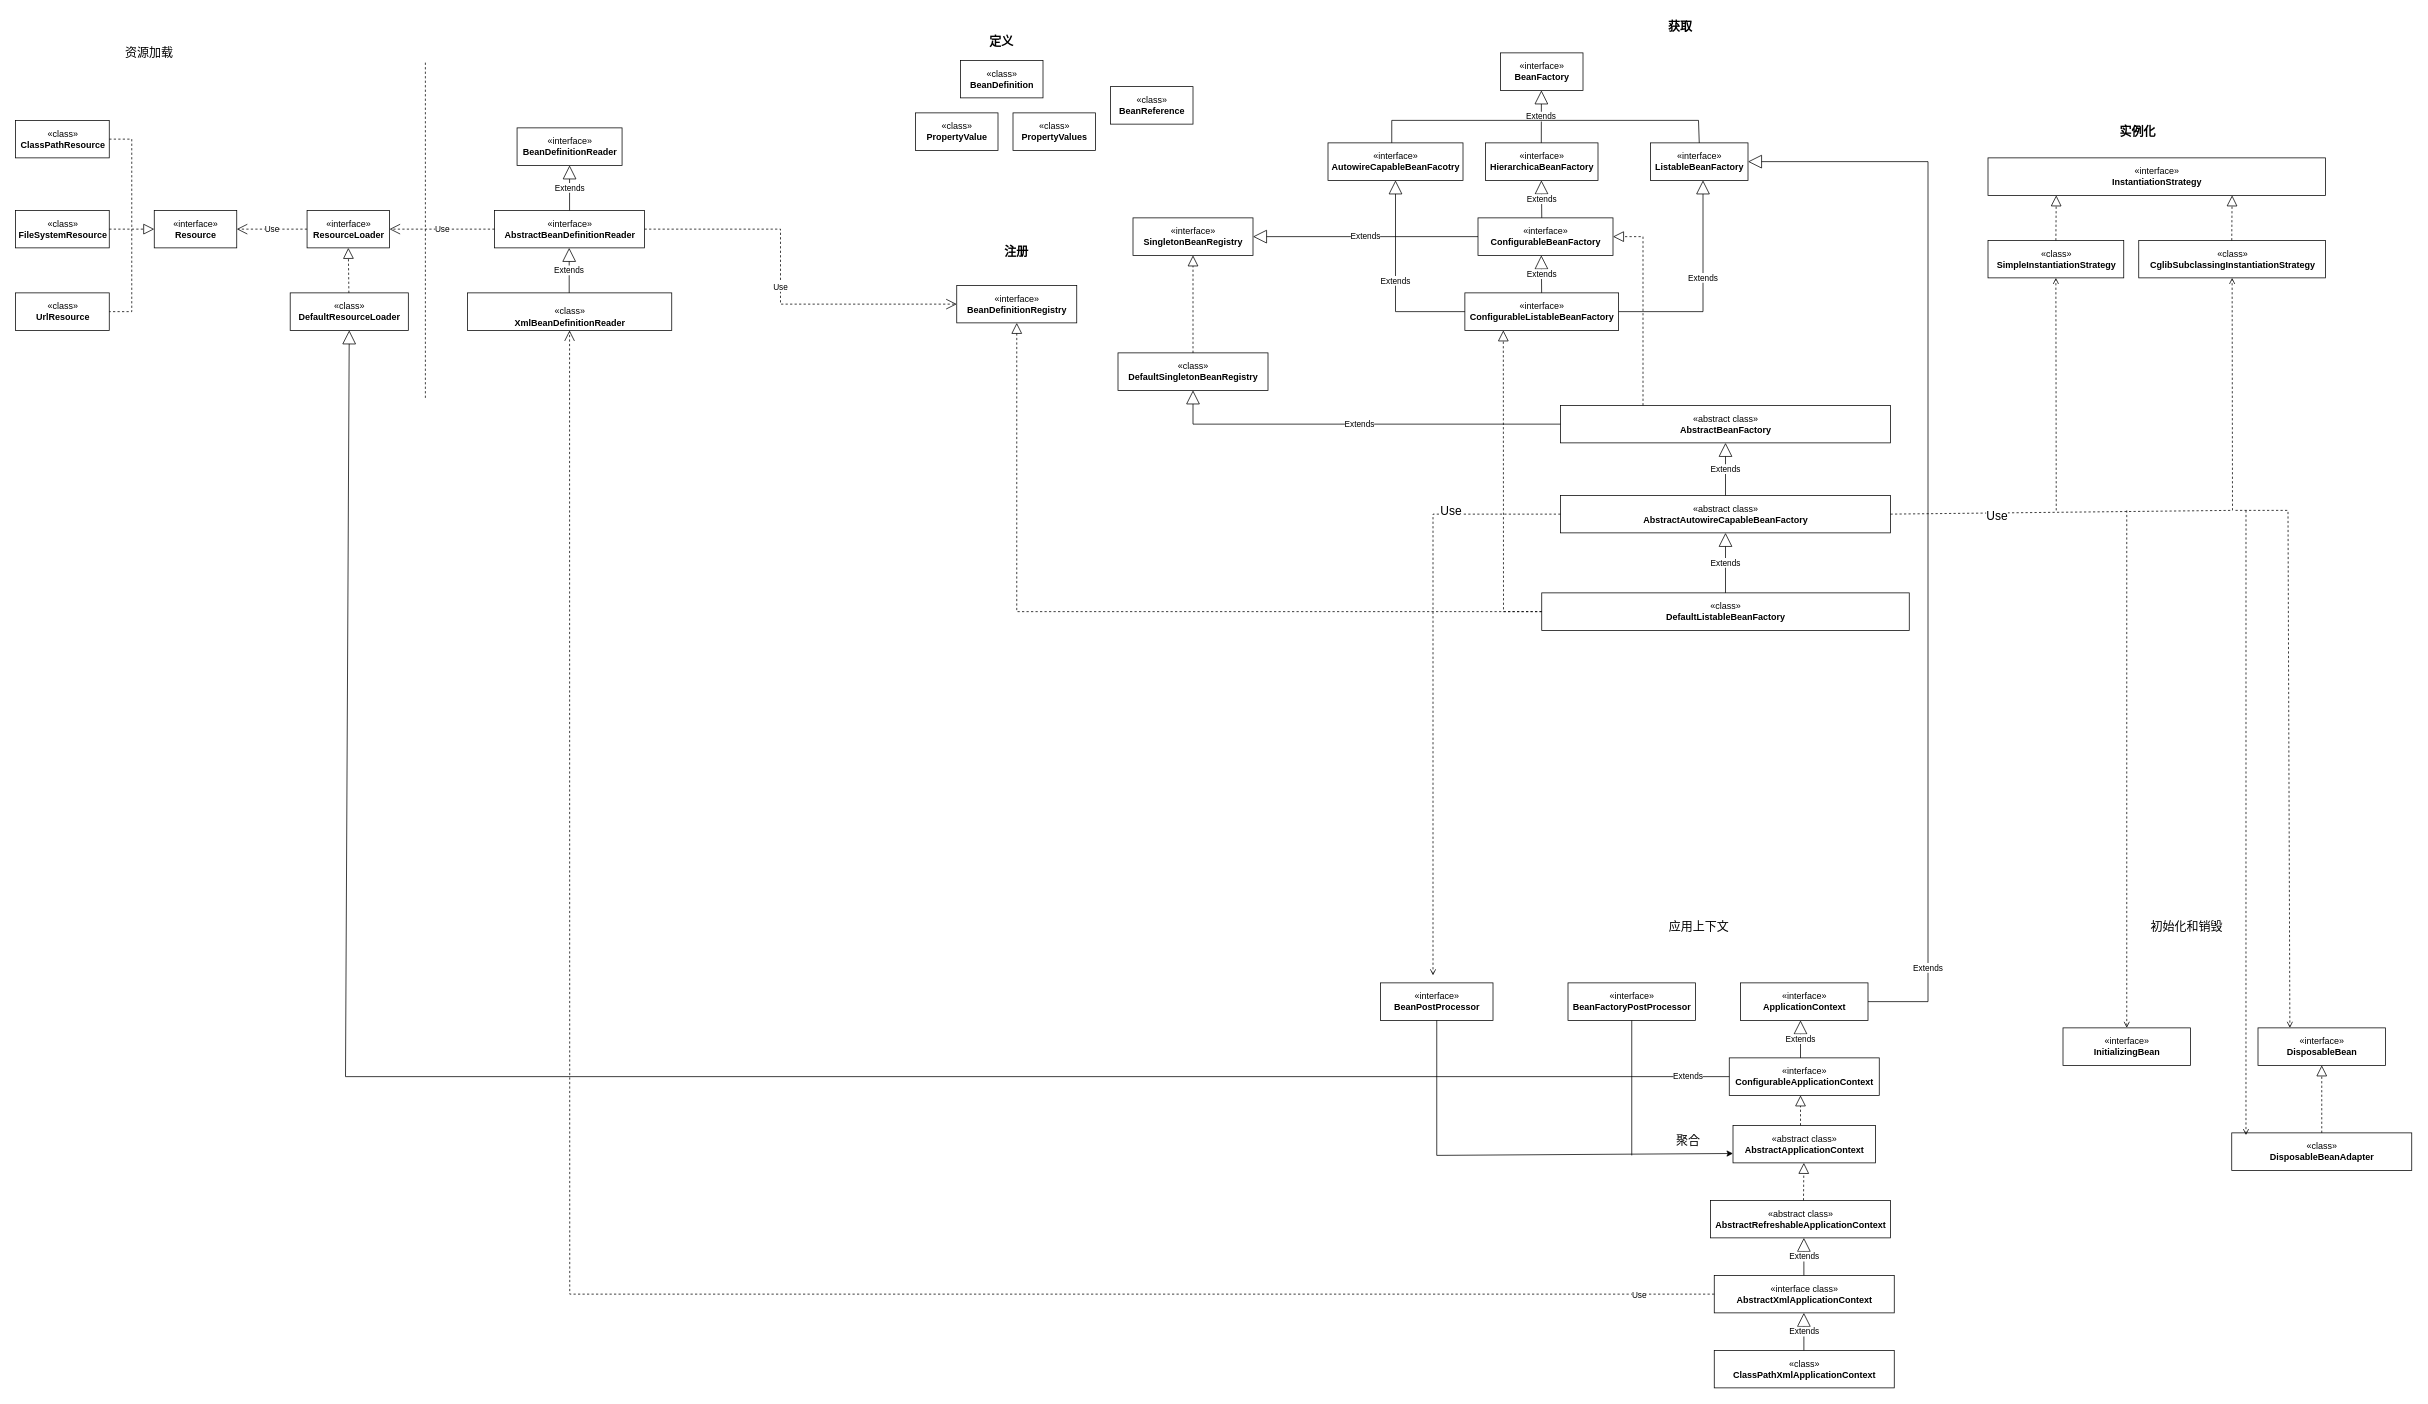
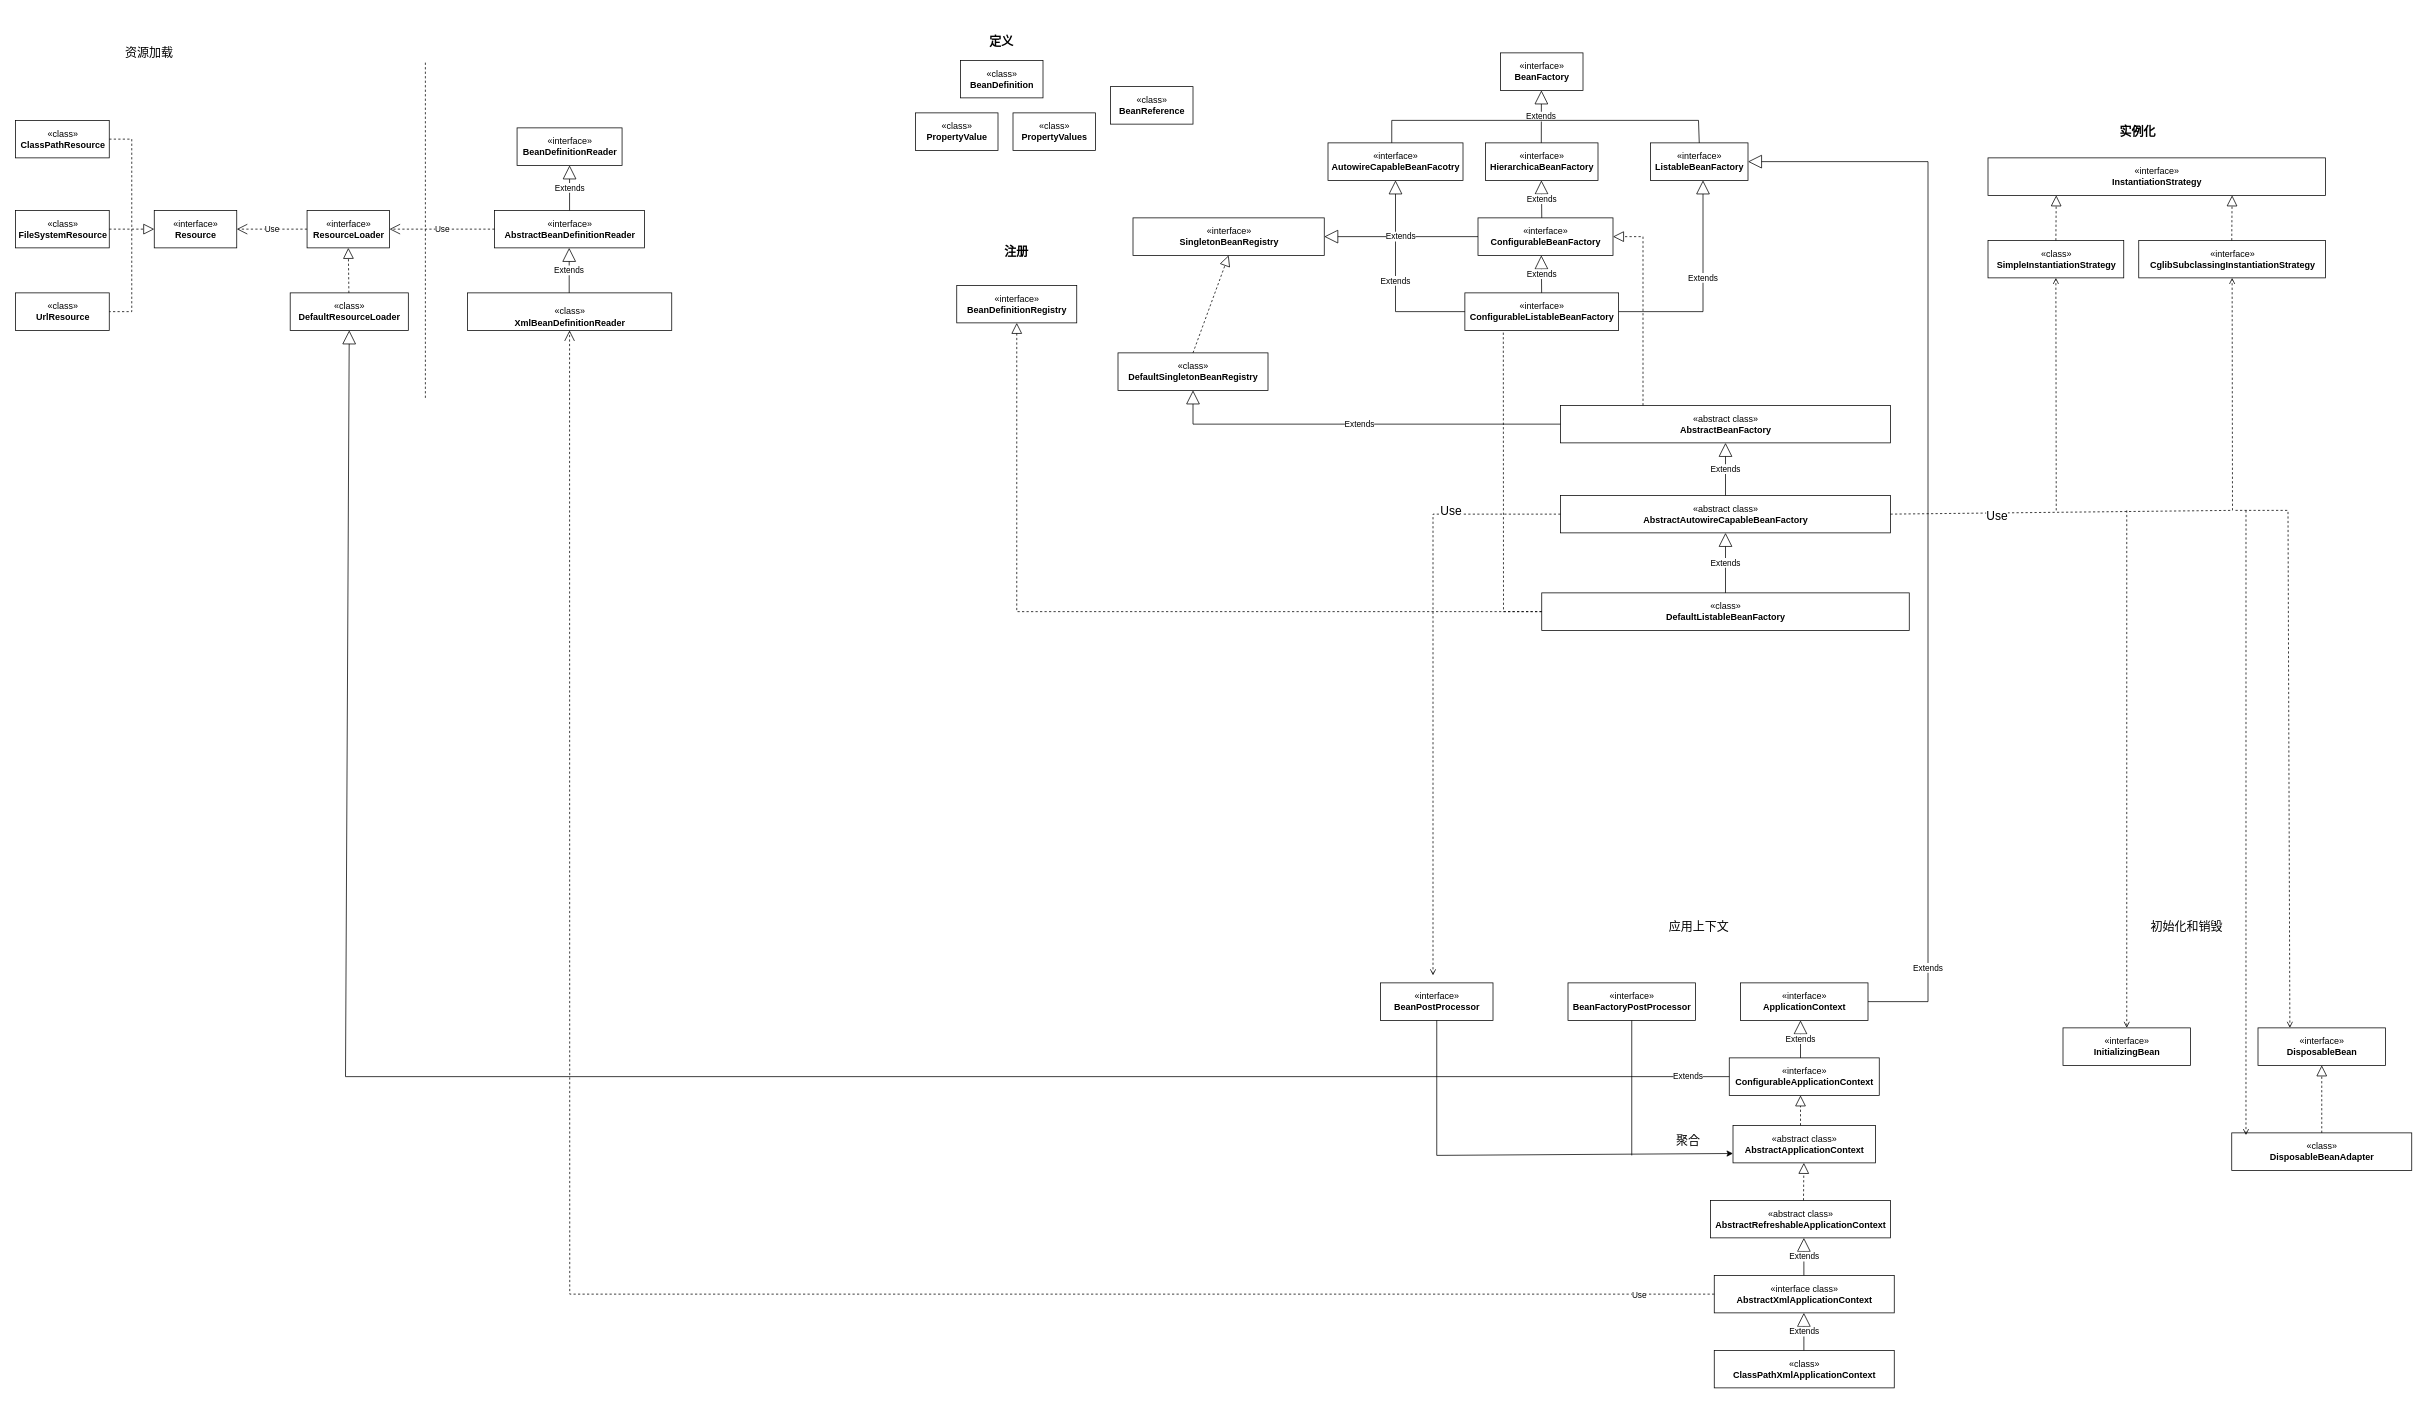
(1680, 27) -> none
(1193, 237) -> (1229, 237)
(2233, 259) -> (2233, 259)
(780, 286) -> none
(1503, 342) -> (1503, 336)
